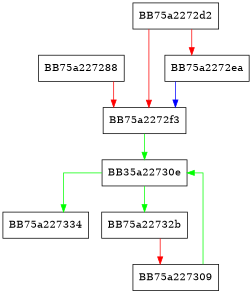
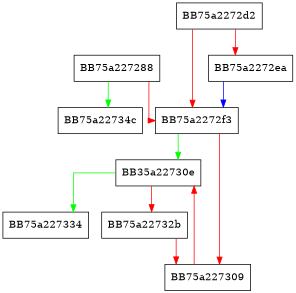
none -> (100, 121)
(145, 195) -> (152, 195)
none -> (220, 195)
(203, 214) -> (194, 229)
